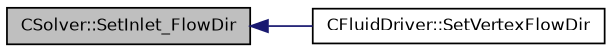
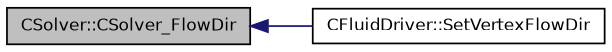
(129, 26) -> (129, 26)
